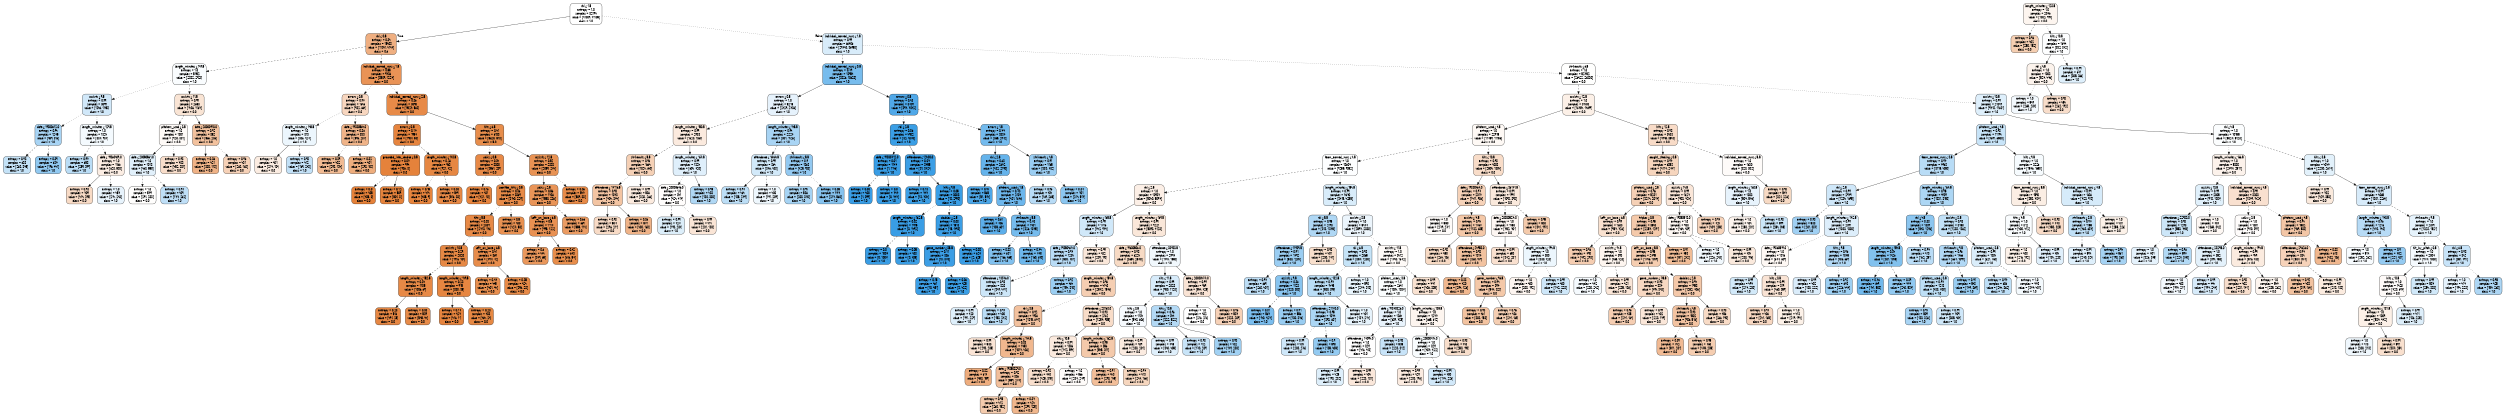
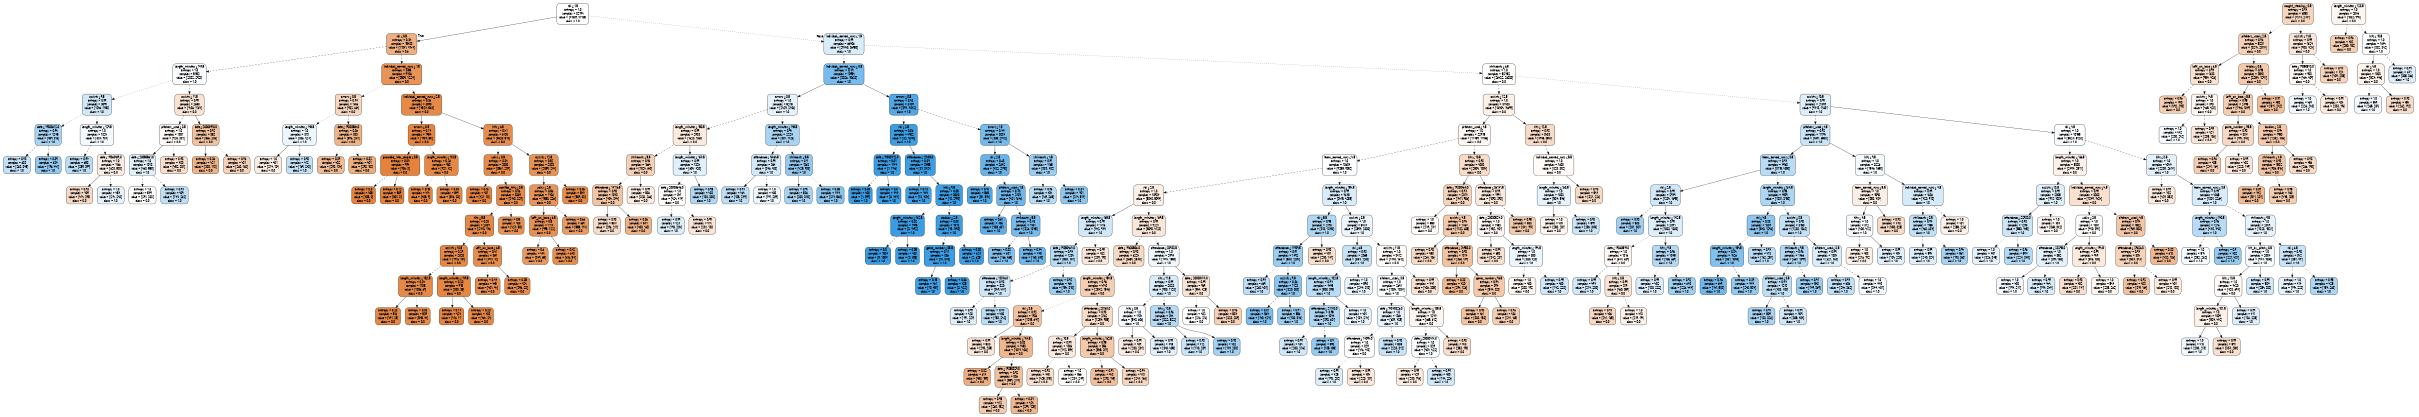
(1663, 149) -> none
(1427, 330) -> (1426, 330)
